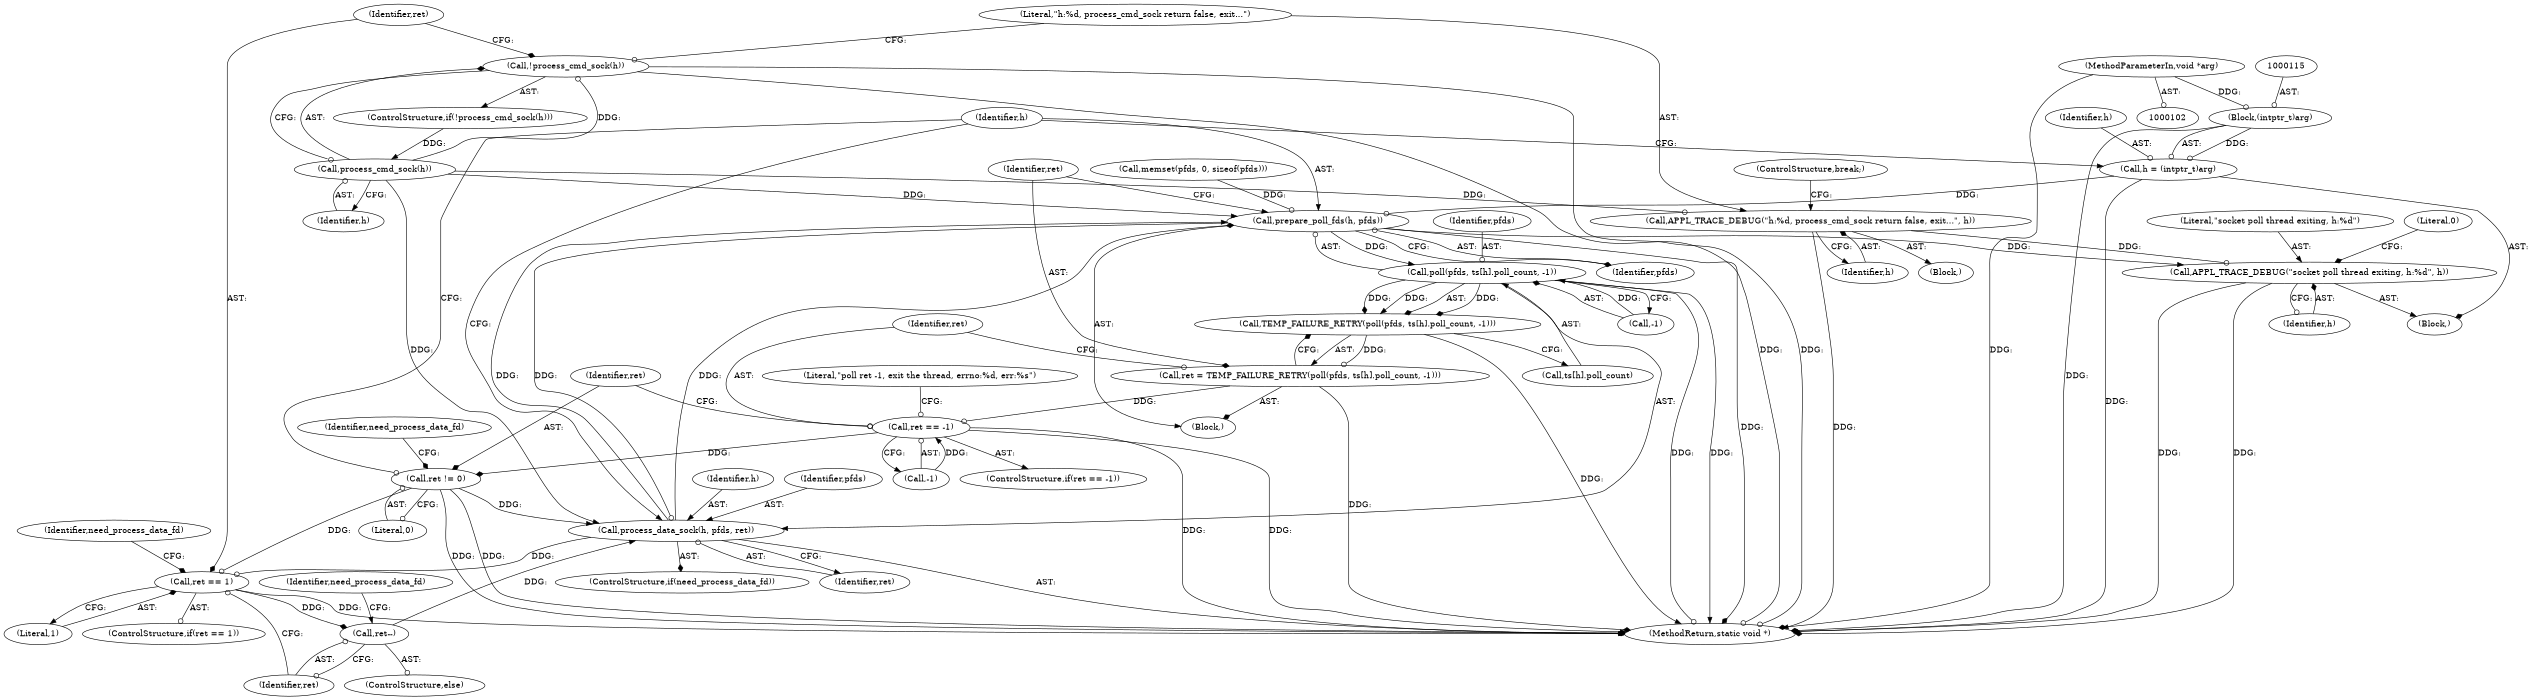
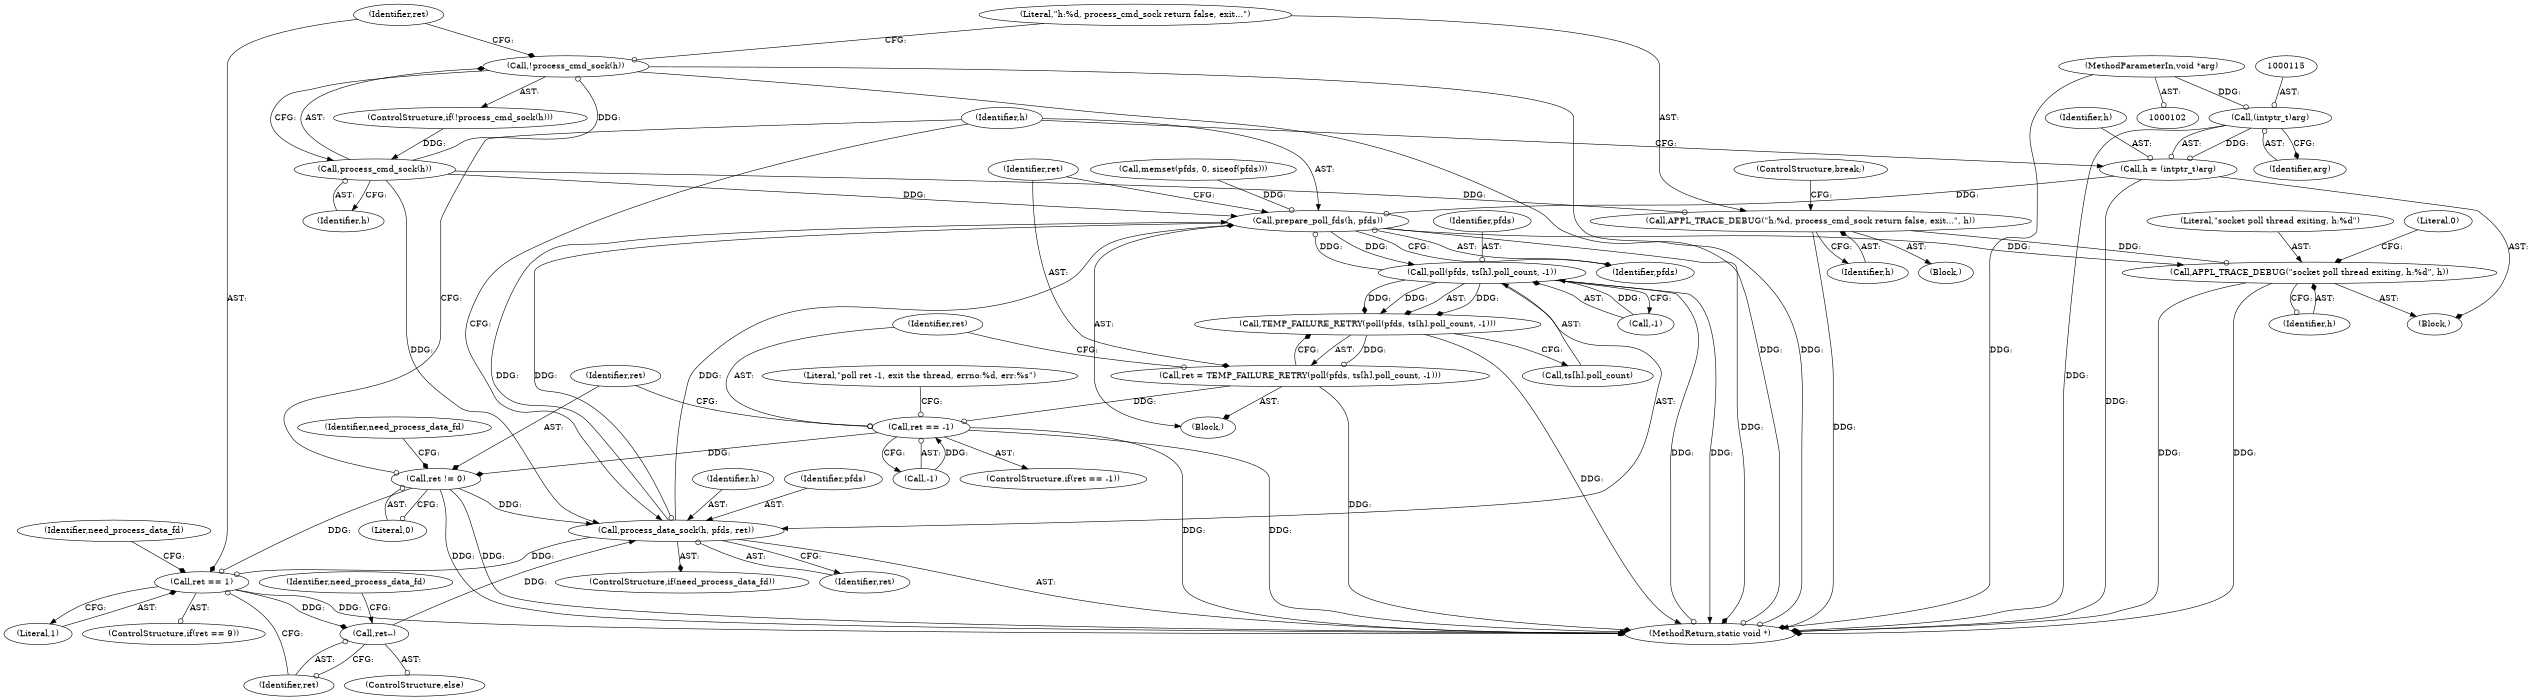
(336, 84) -> (336, 84)
(2270, 118) -> (2270, 118)
none -> (2300, 170)
(1332, 247) -> (1332, 247)
(174, 634) -> (174, 634)
